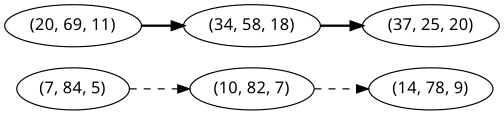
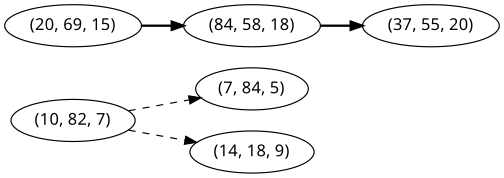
(73, 26) -> (73, 26)
(252, 26) -> (252, 26)
(431, 26) -> (431, 26)
(154, 89) -> (159, 105)
(431, 89) -> (252, 152)
